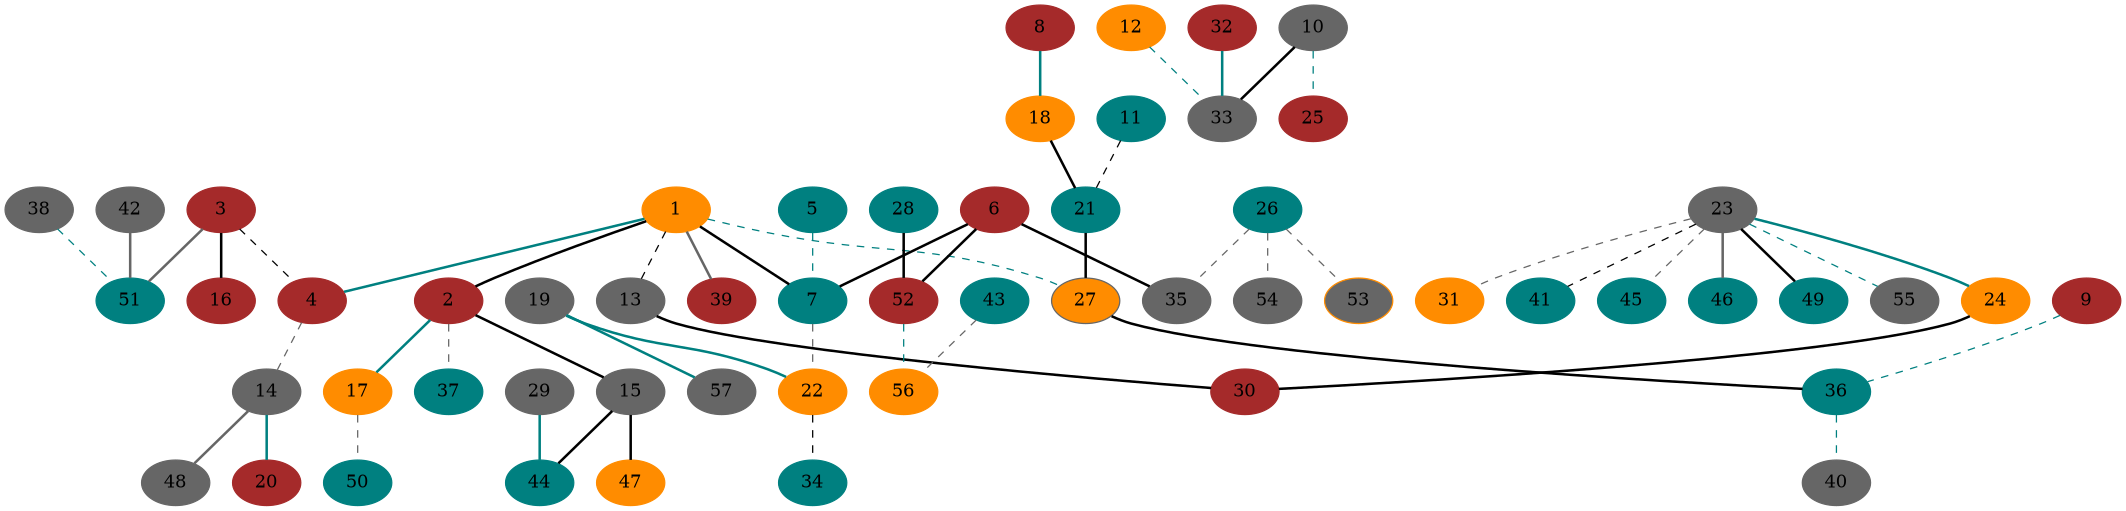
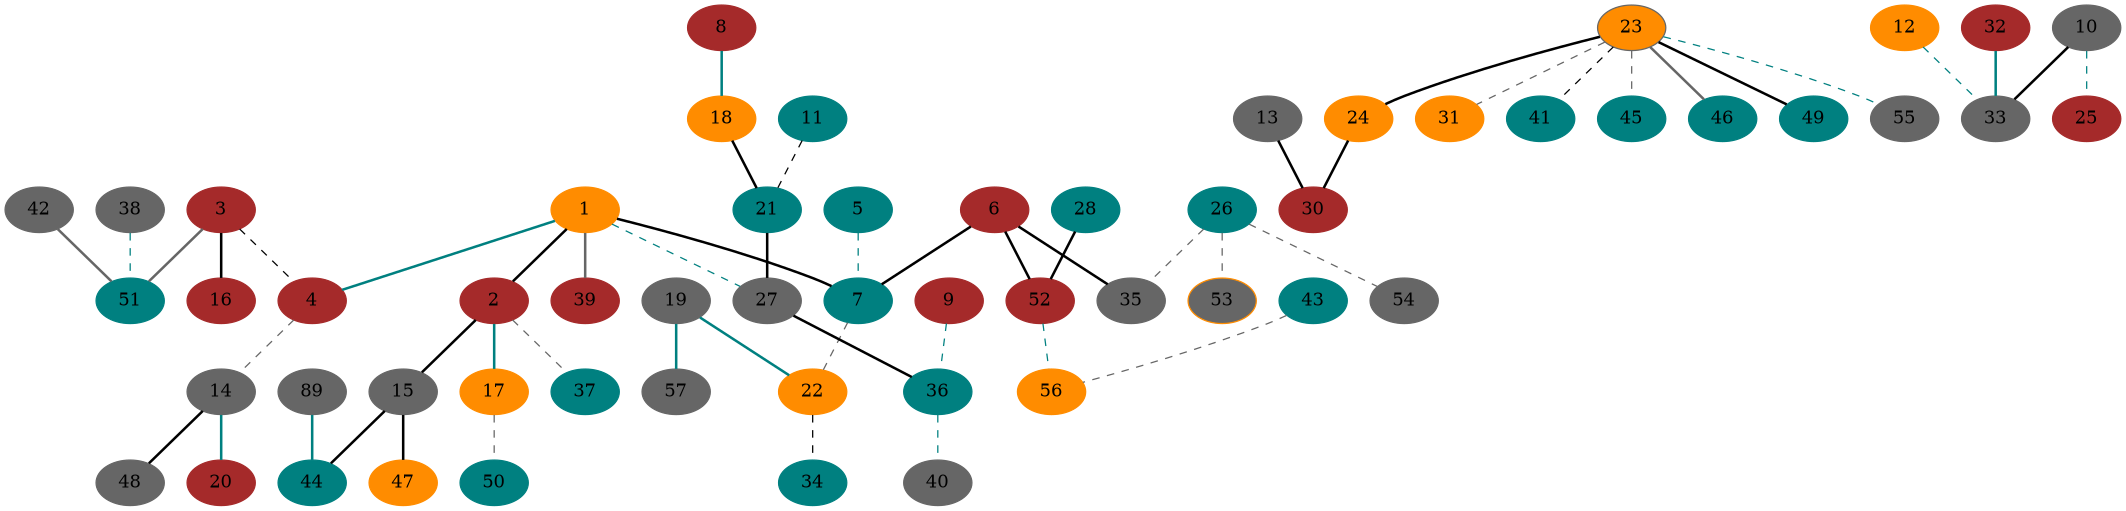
(1723, 210) -> (1632, 28)
(1863, 249) -> (1491, 67)
(653, 255) -> none
(1086, 301) -> (767, 301)
(540, 392) -> (312, 392)
(221, 437) -> (176, 437)
